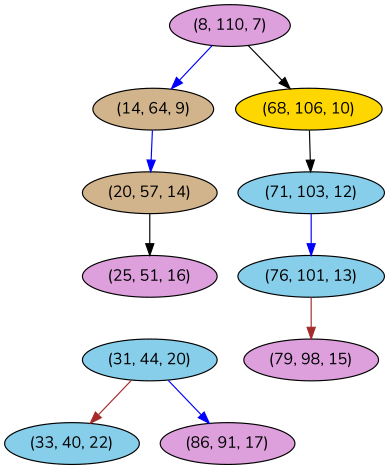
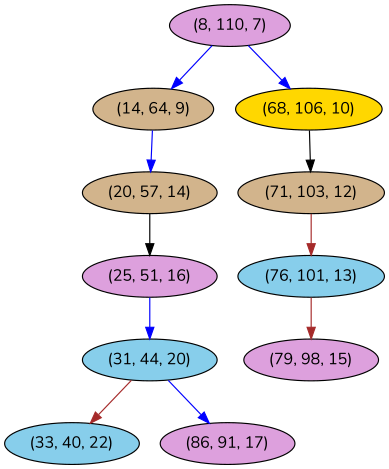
(265, 63) -> (265, 63)
(311, 193) -> (311, 193)
(311, 229) -> (311, 229)
none -> (150, 312)
